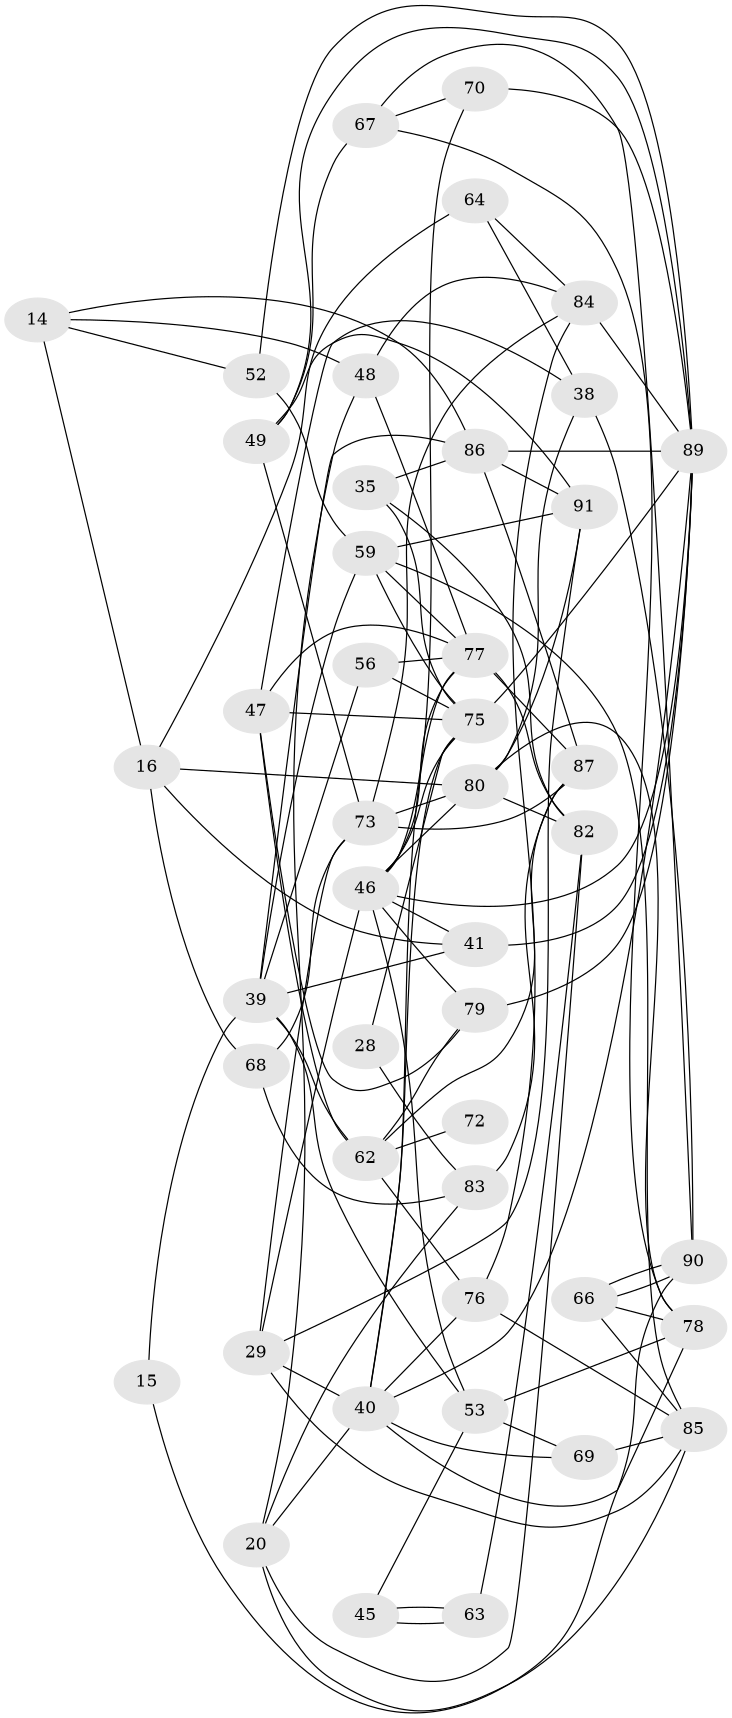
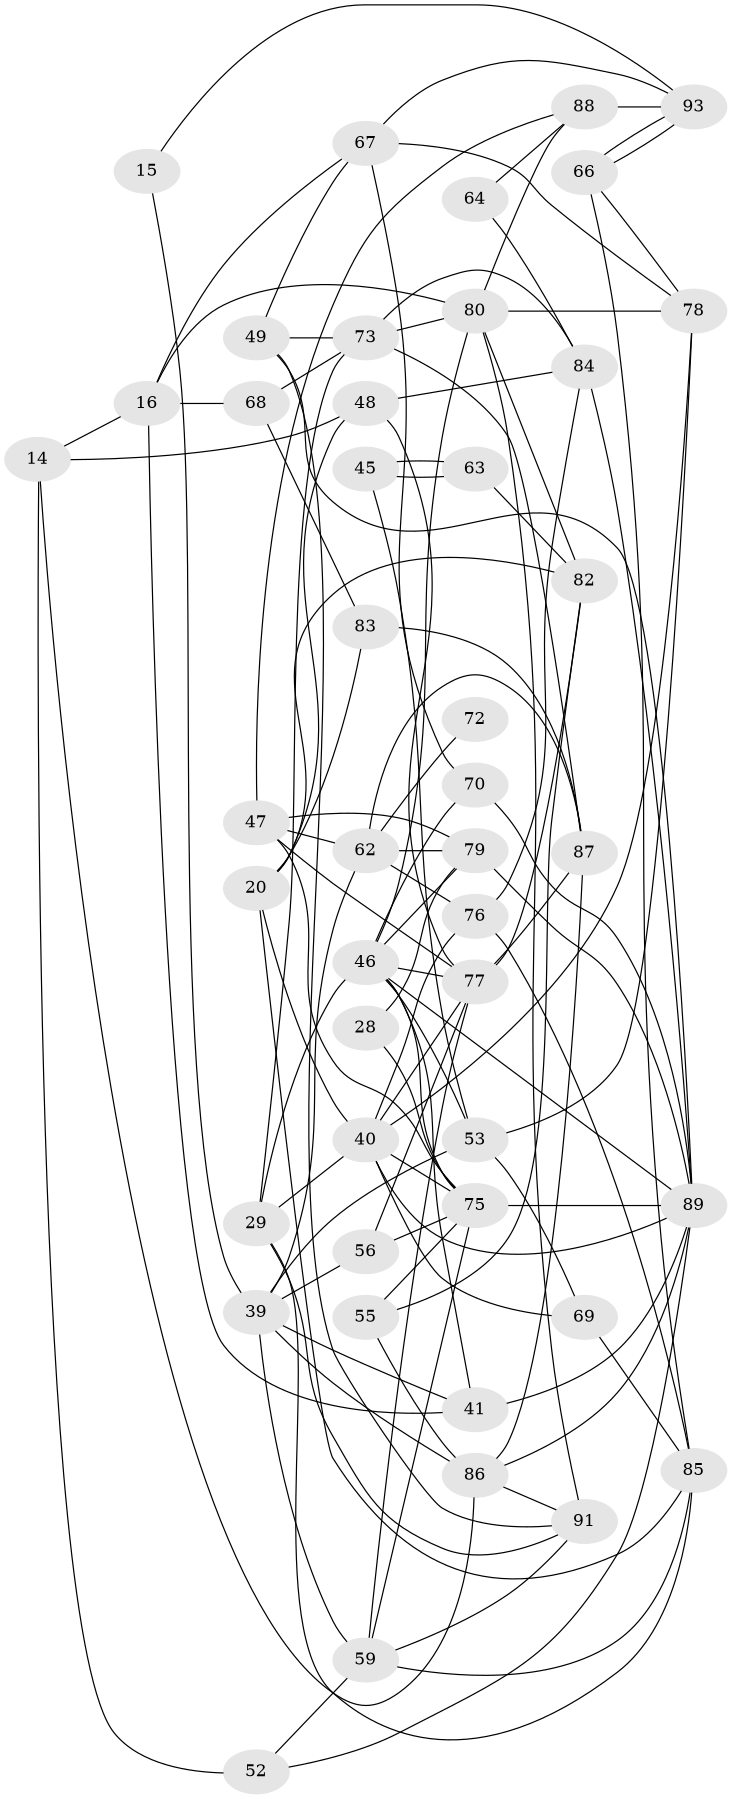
(585, 395) -> (585, 107)
(292, 465) -> (231, 256)
(366, 488) -> (366, 1317)
(421, 1128) -> (421, 935)
(694, 1262) -> (694, 107)
